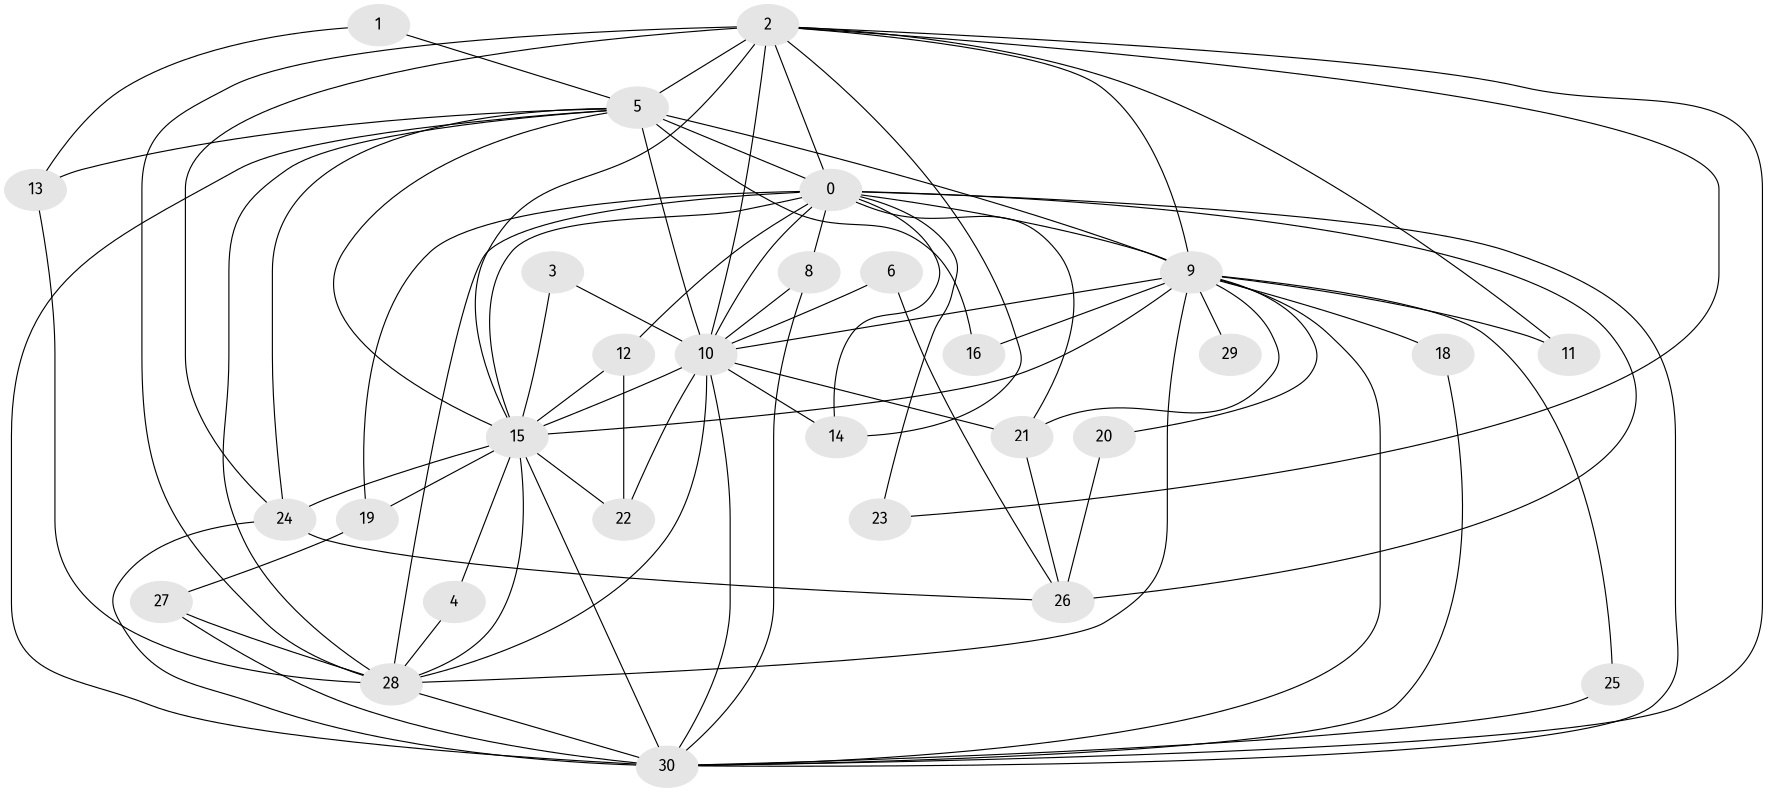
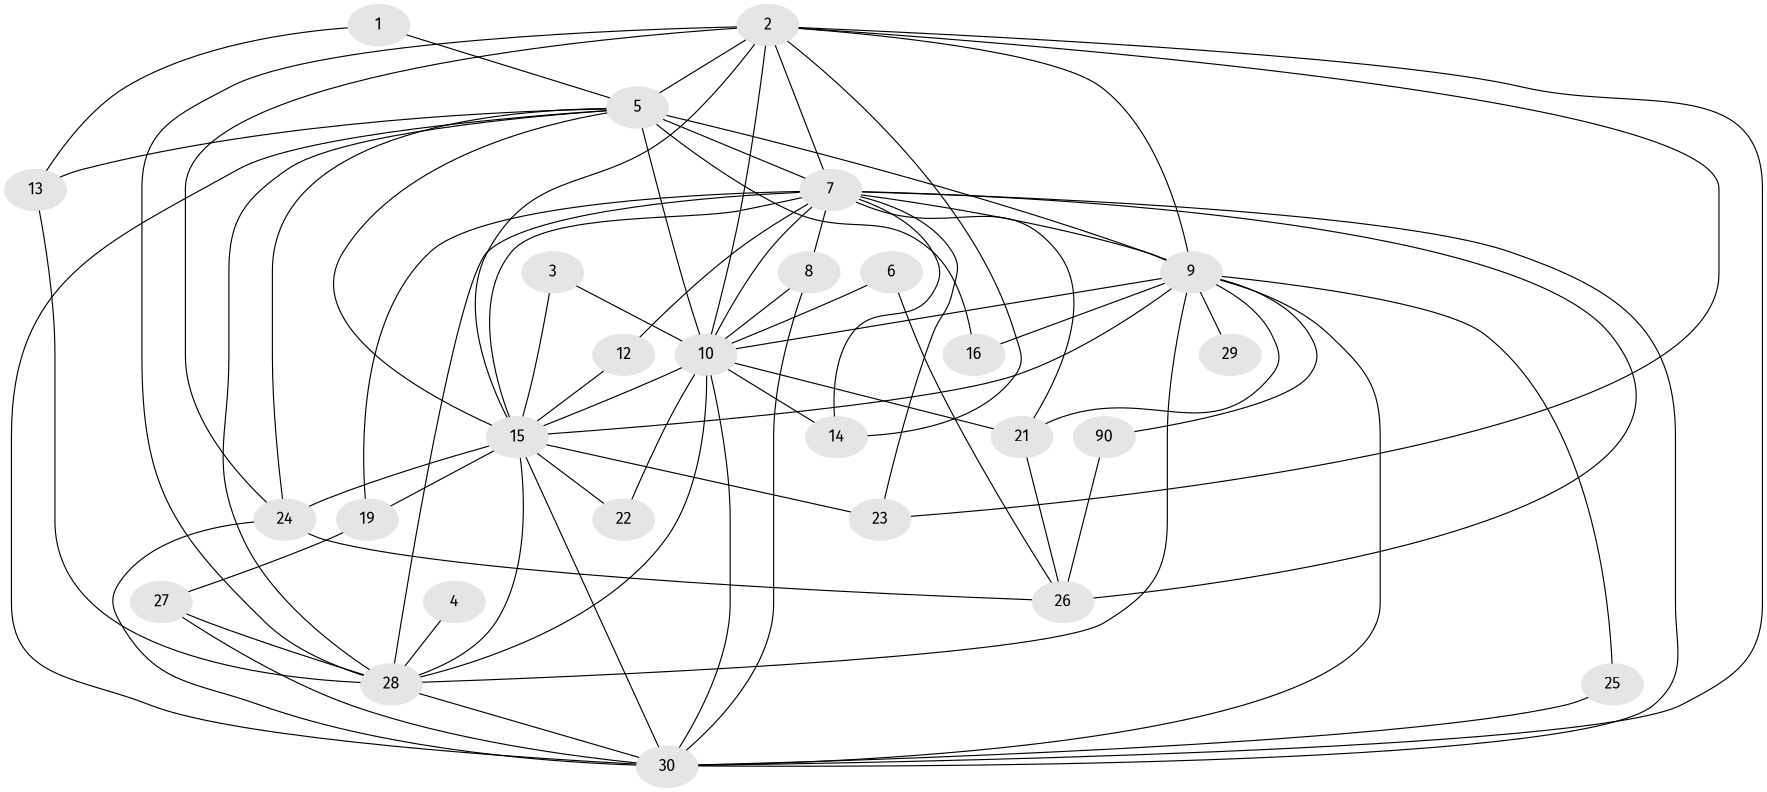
(831, 190) -> (831, 190)
(1443, 355) -> none
(1569, 355) -> none
(624, 437) -> none
(1104, 437) -> (1104, 437)
(486, 519) -> (706, 480)
